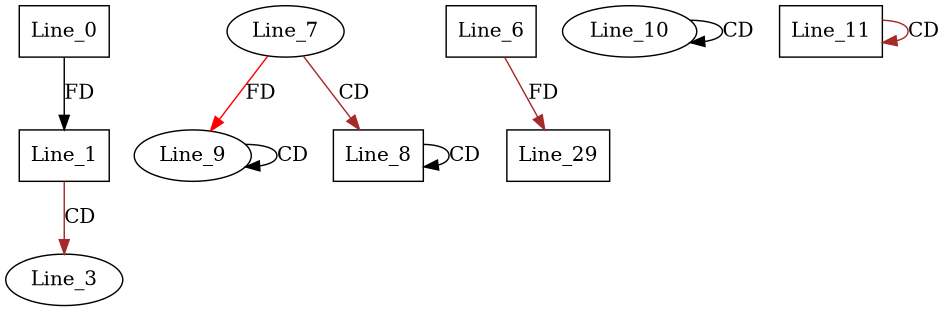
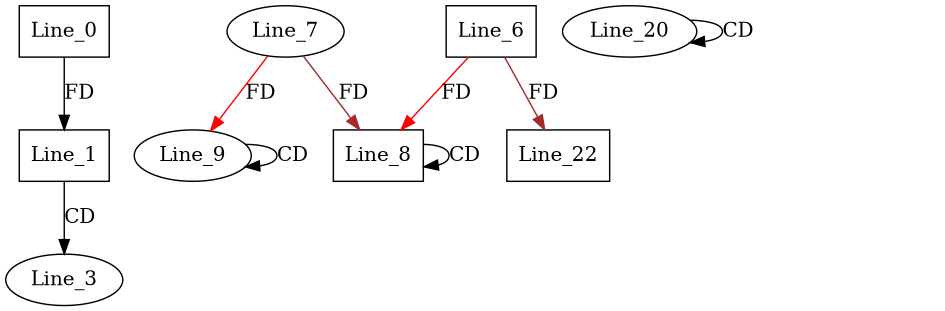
(630, 31) -> (630, 31)
(831, 31) -> none
none -> (440, 88)
(354, 94) -> (354, 94)
(558, 156) -> (558, 156)
(64, 211) -> (64, 211)
